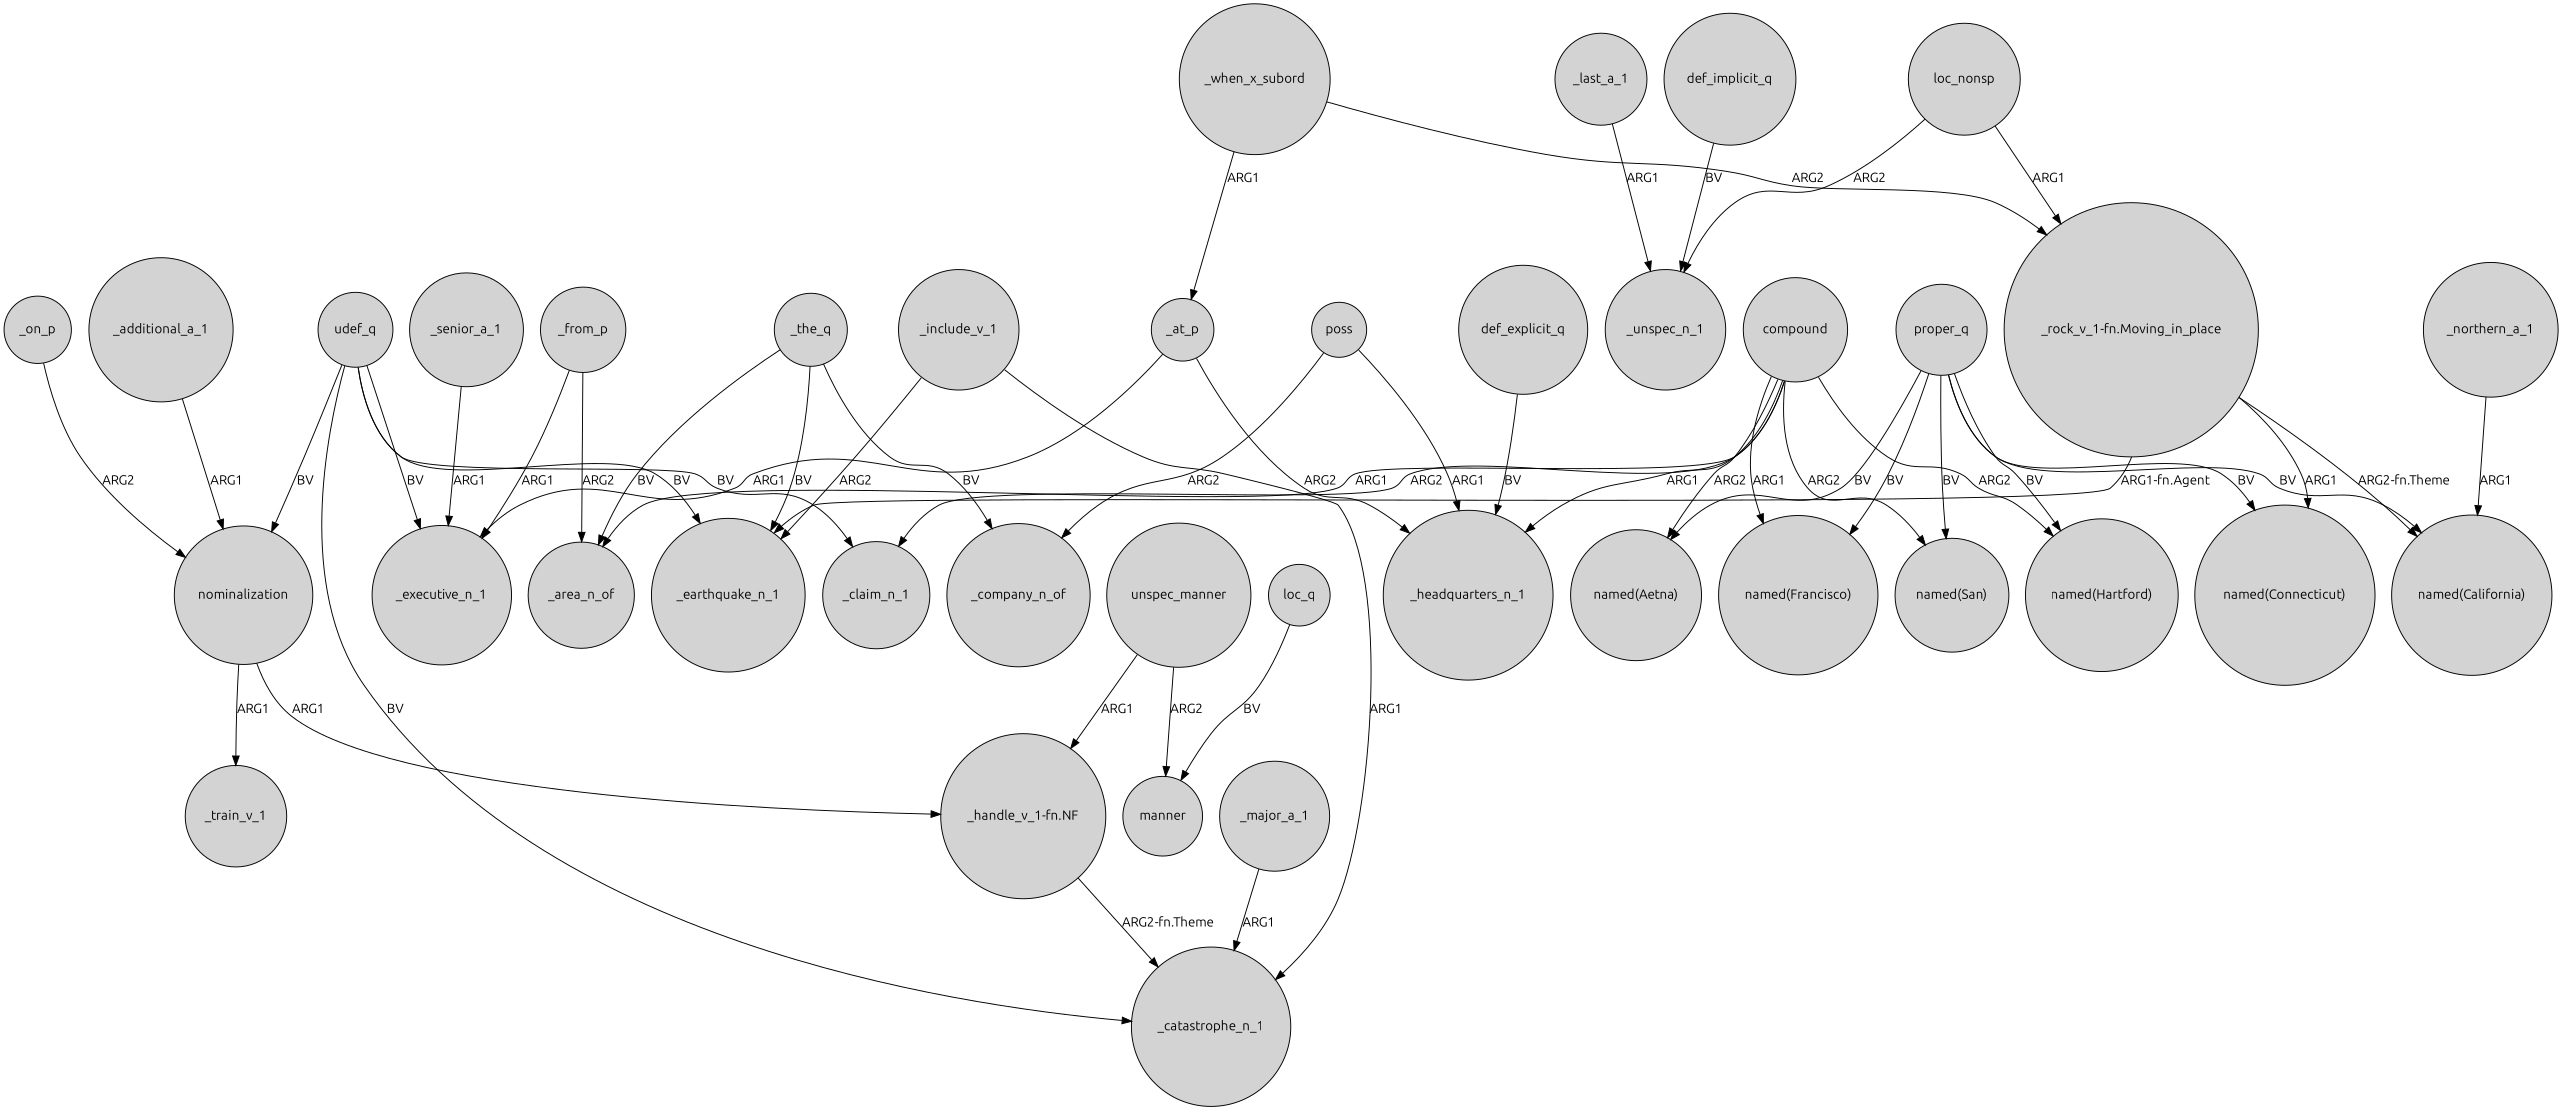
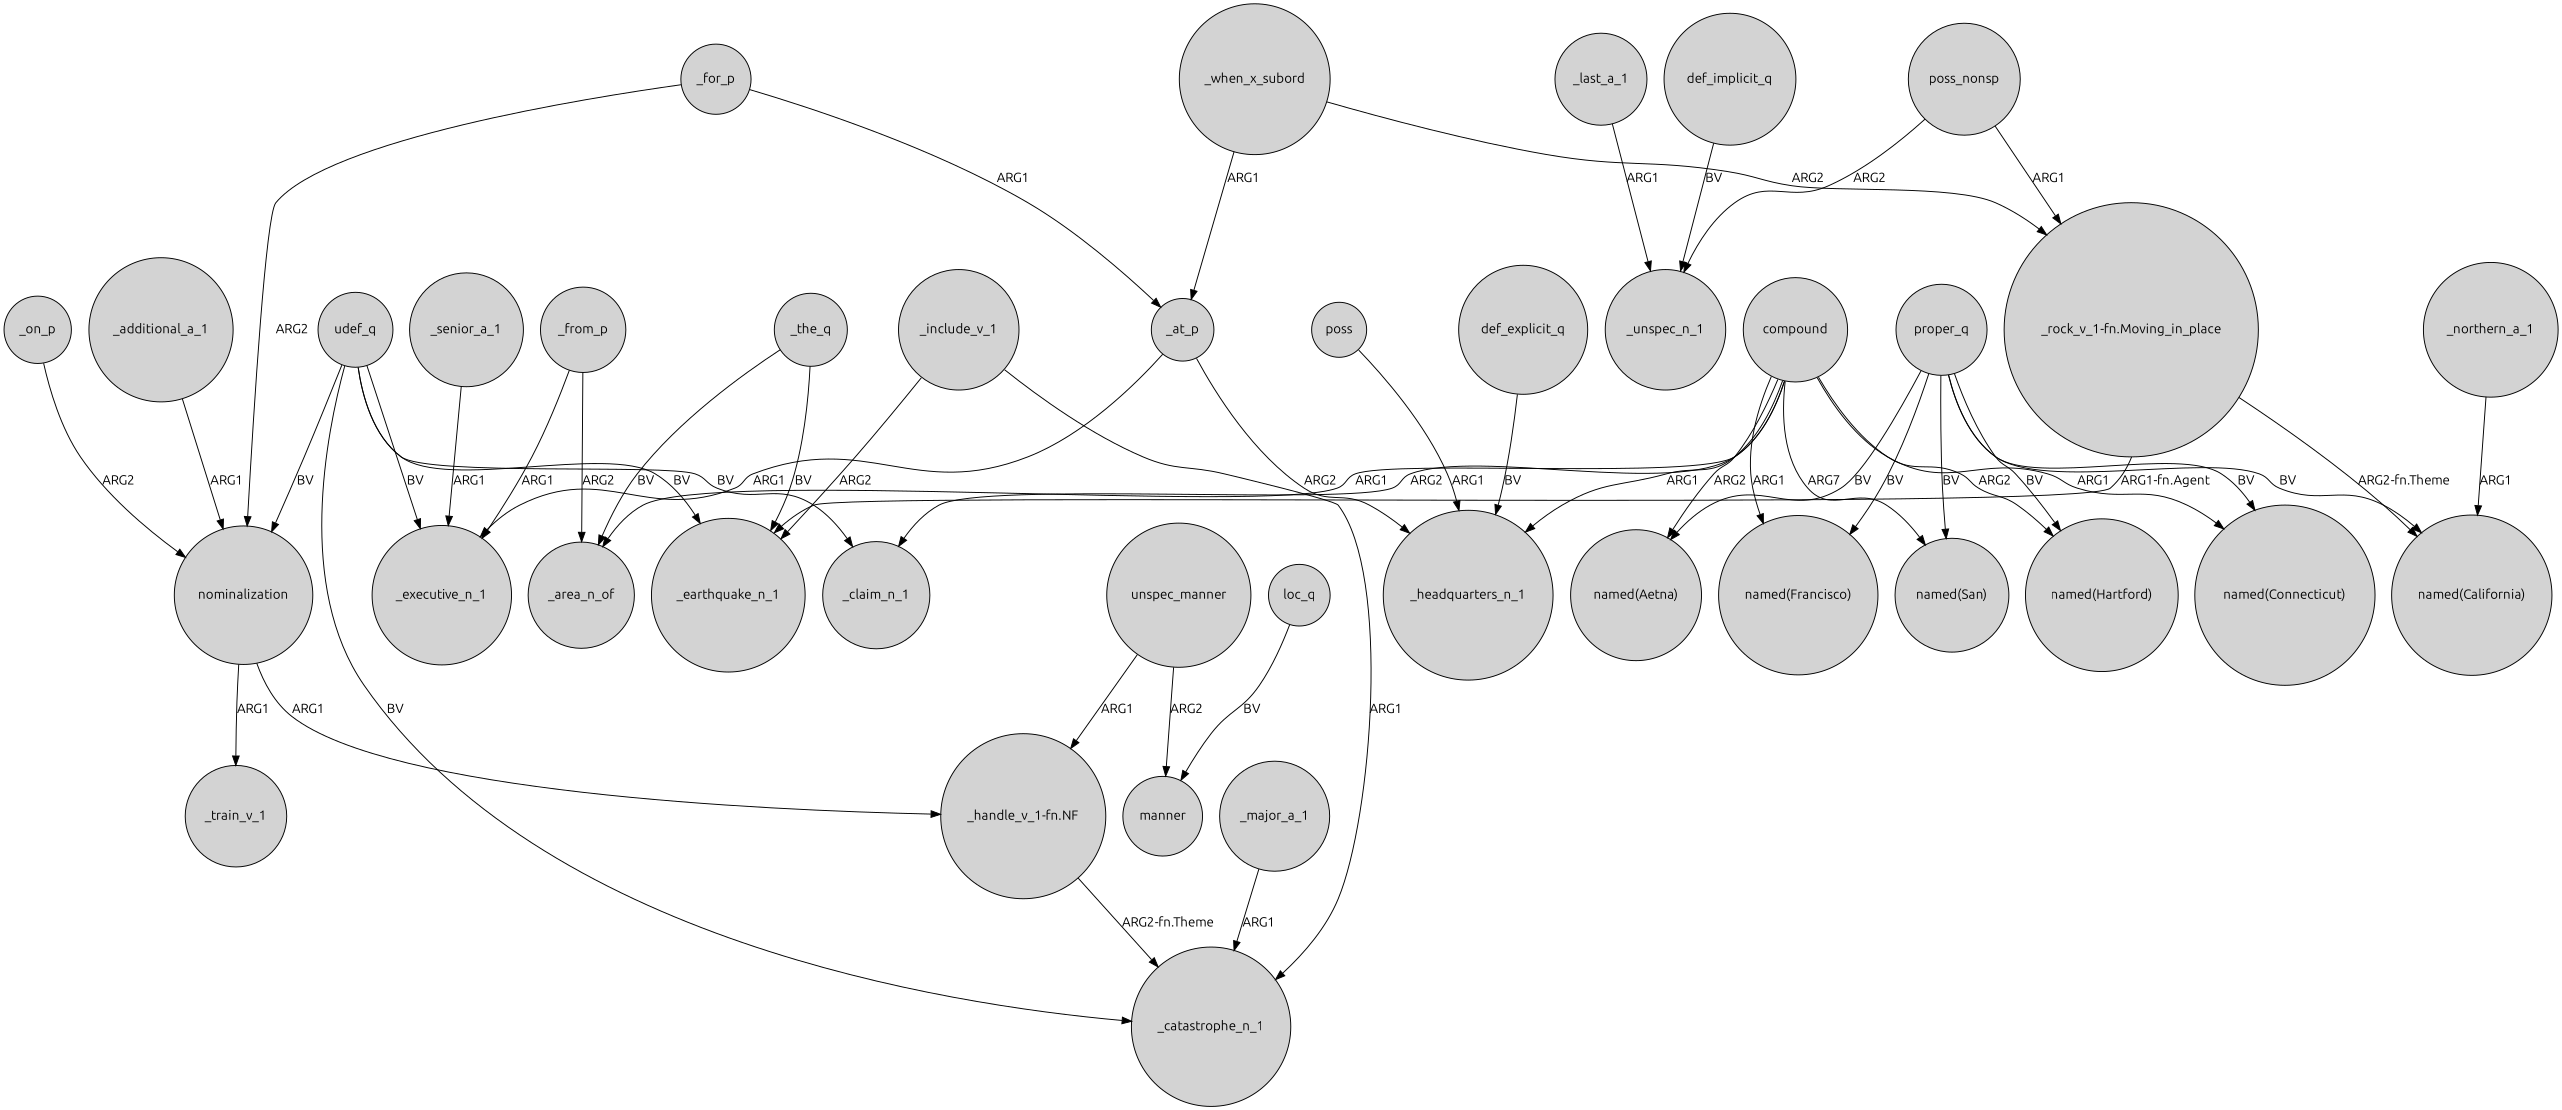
none -> (716, 79)
(1964, 79) -> (1964, 79)
(2282, 442) -> (1991, 469)
(1824, 481) -> (1824, 481)
(1019, 595) -> none
